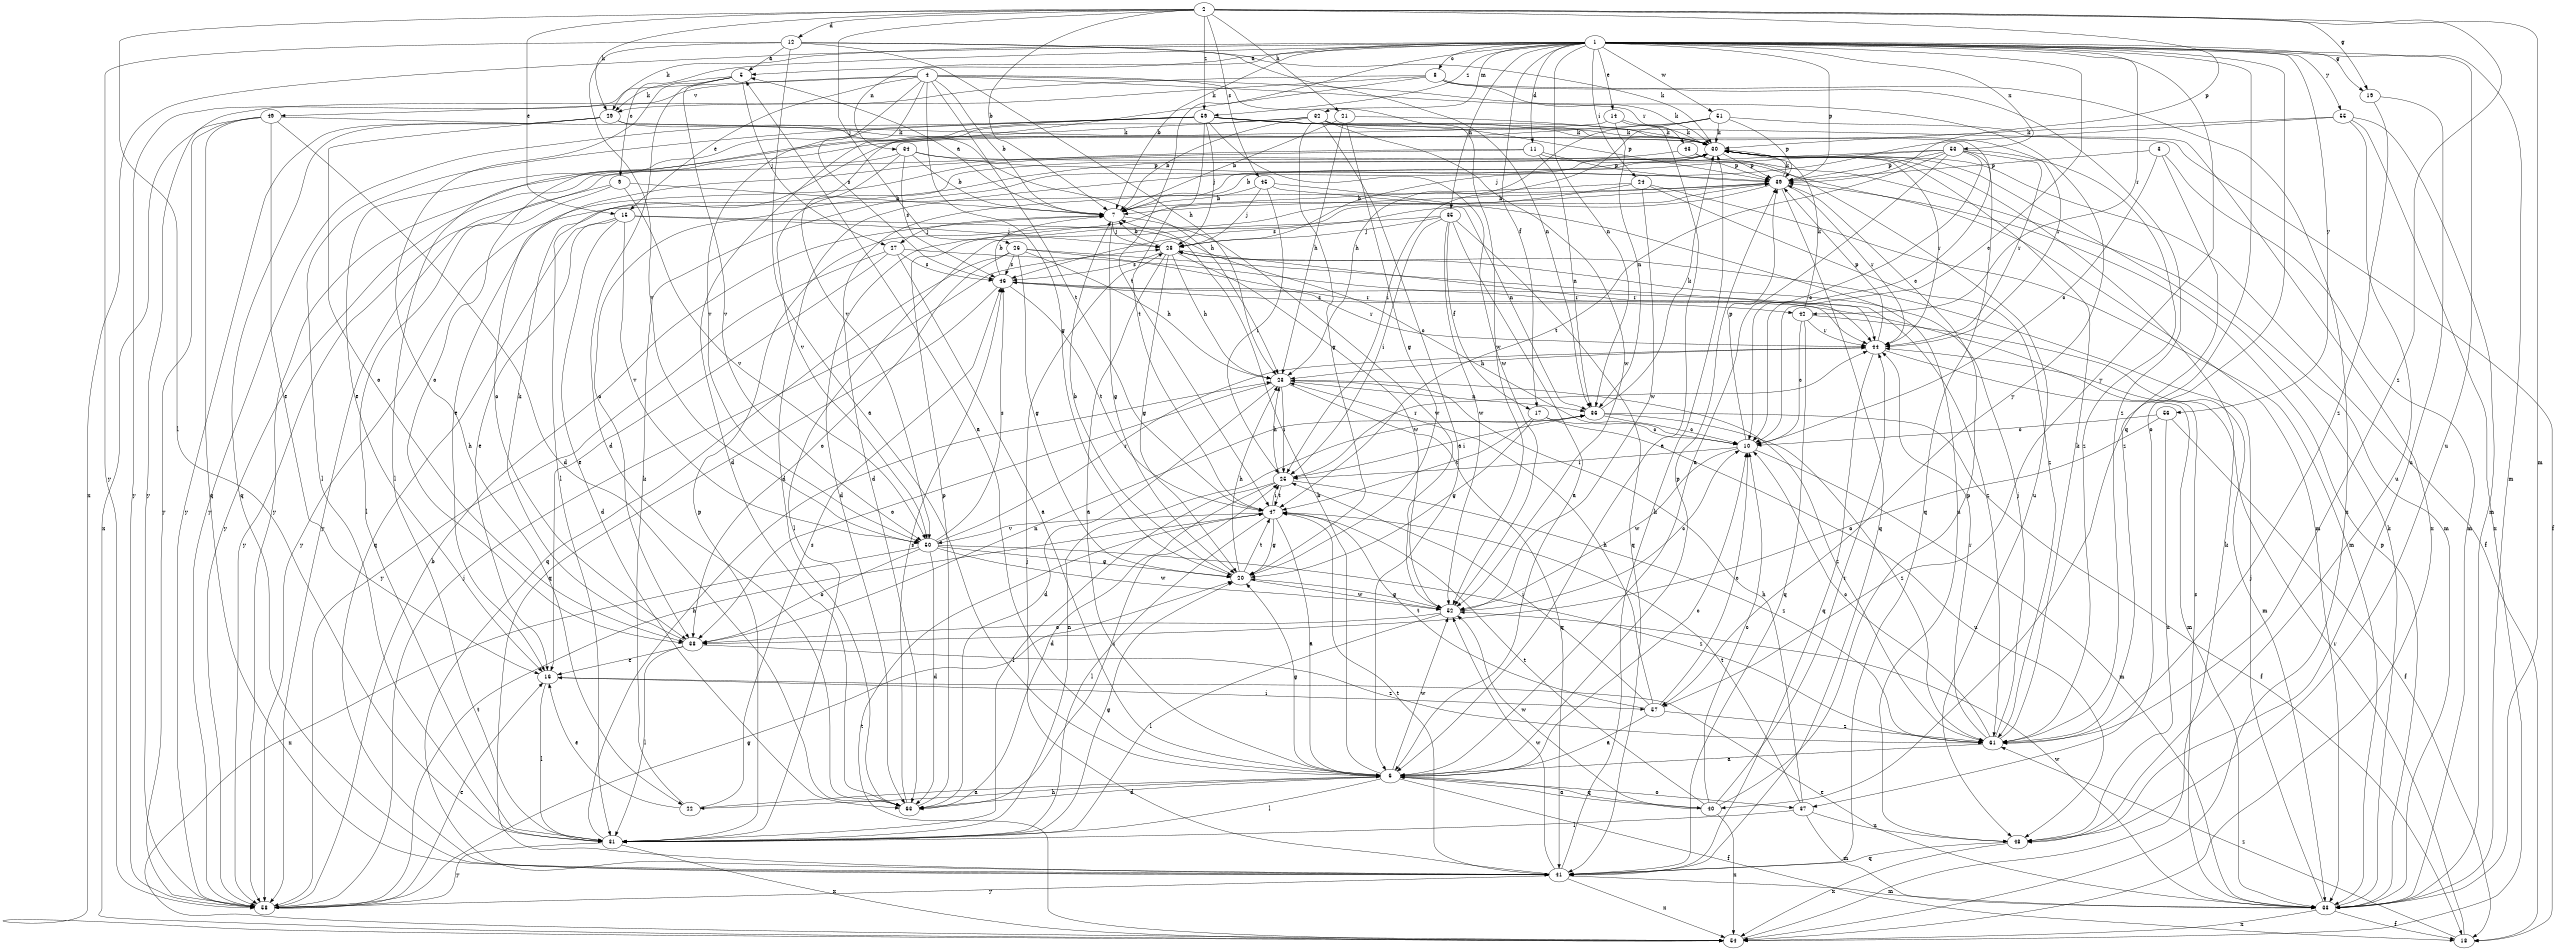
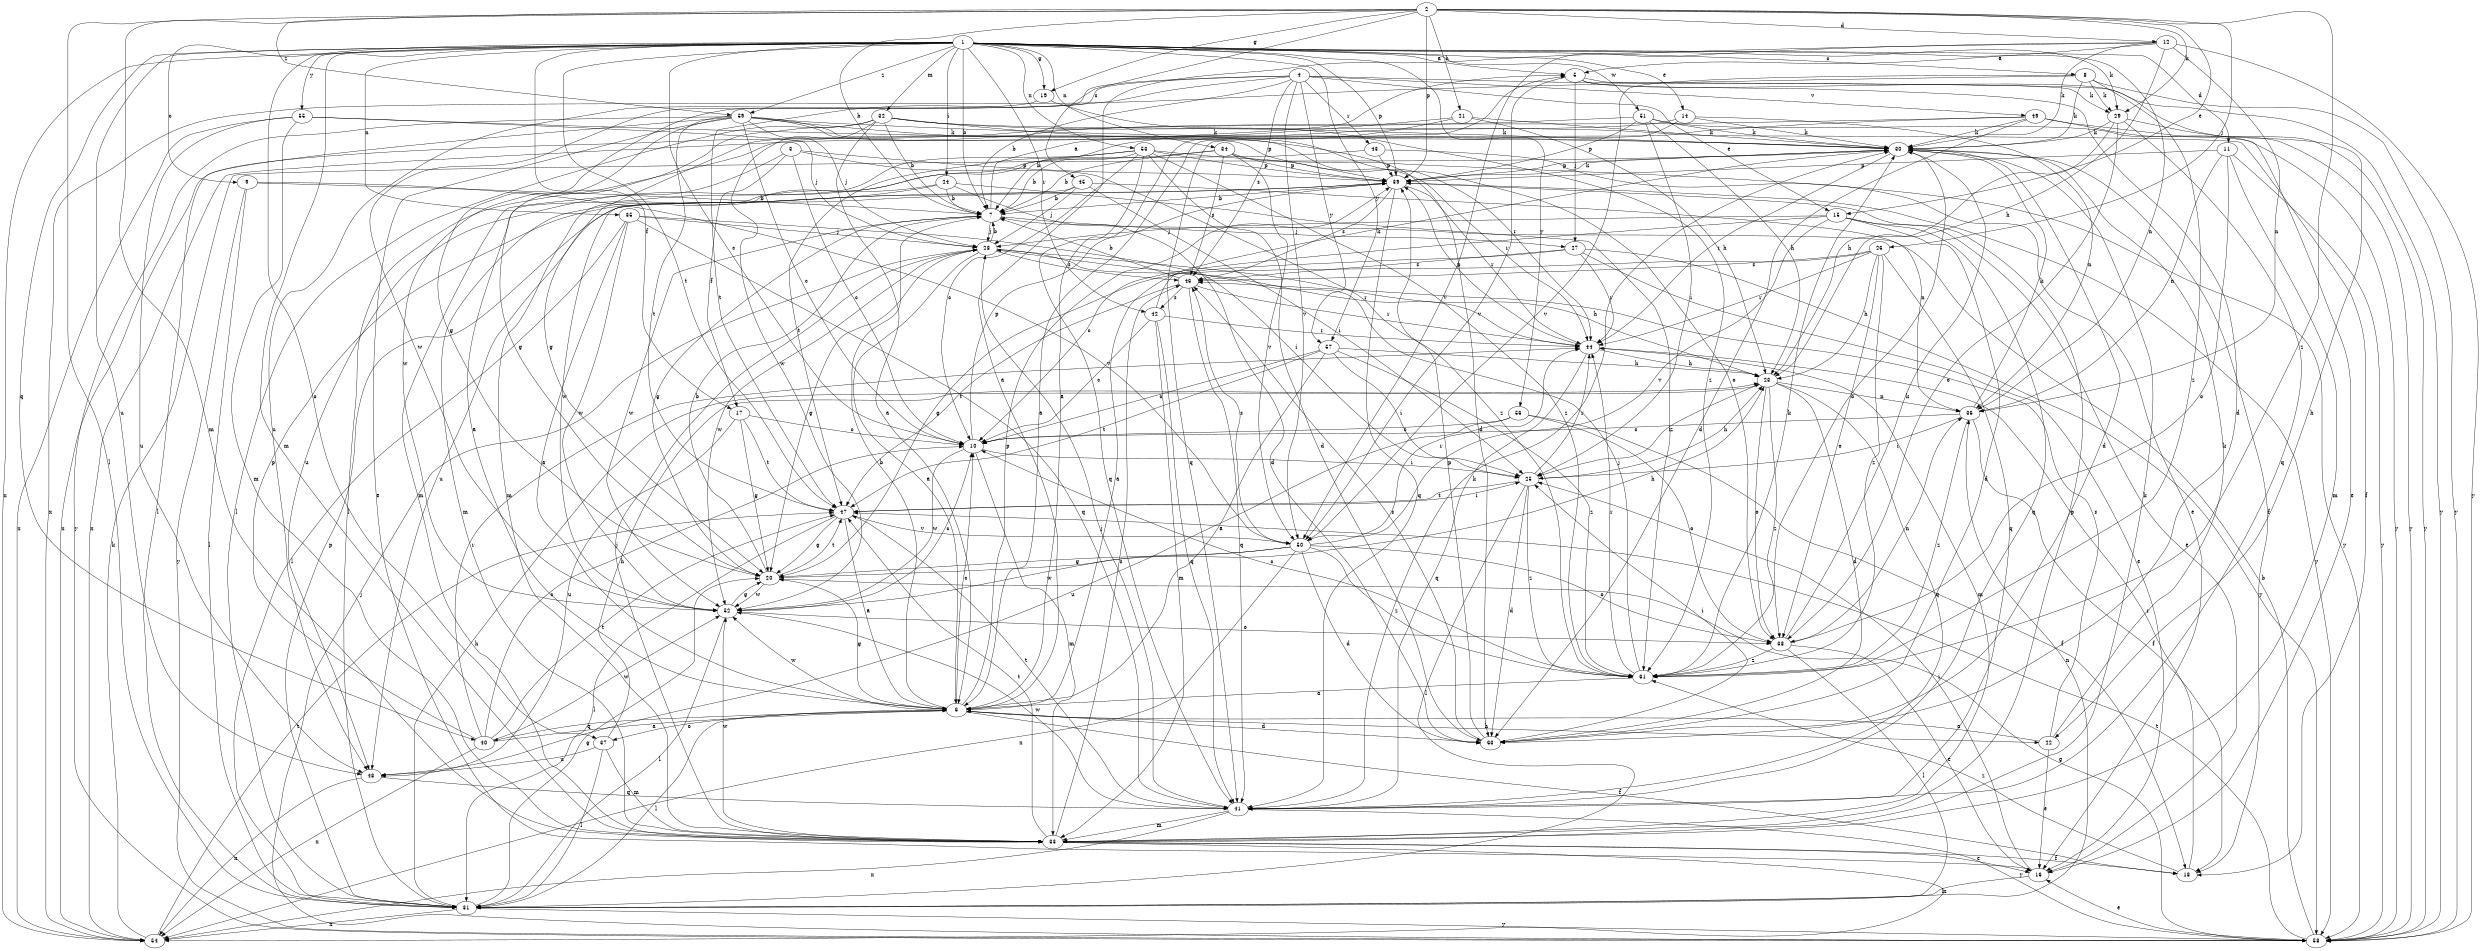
(1456, 330) -> (711, 270)
(1595, 576) -> (997, 667)
(1099, 691) -> (1849, 603)
